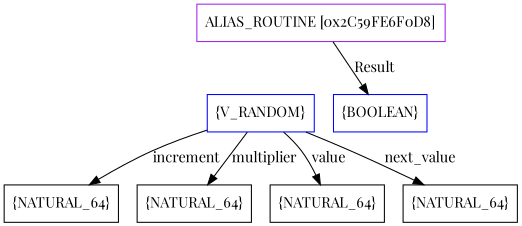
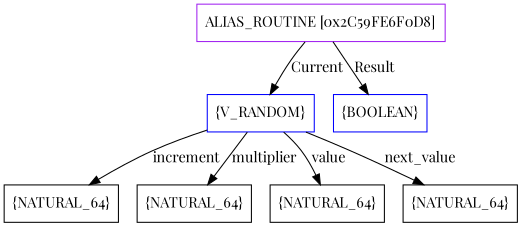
none -> (289, 63)
